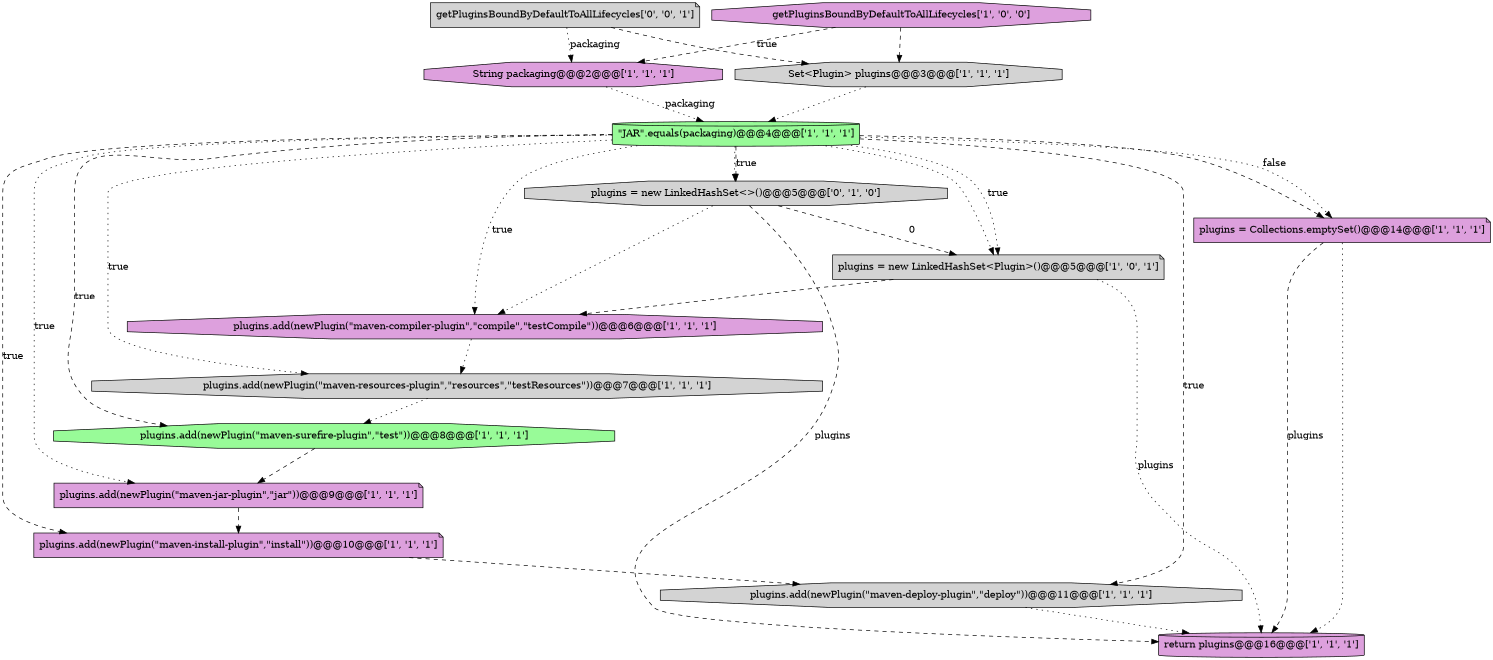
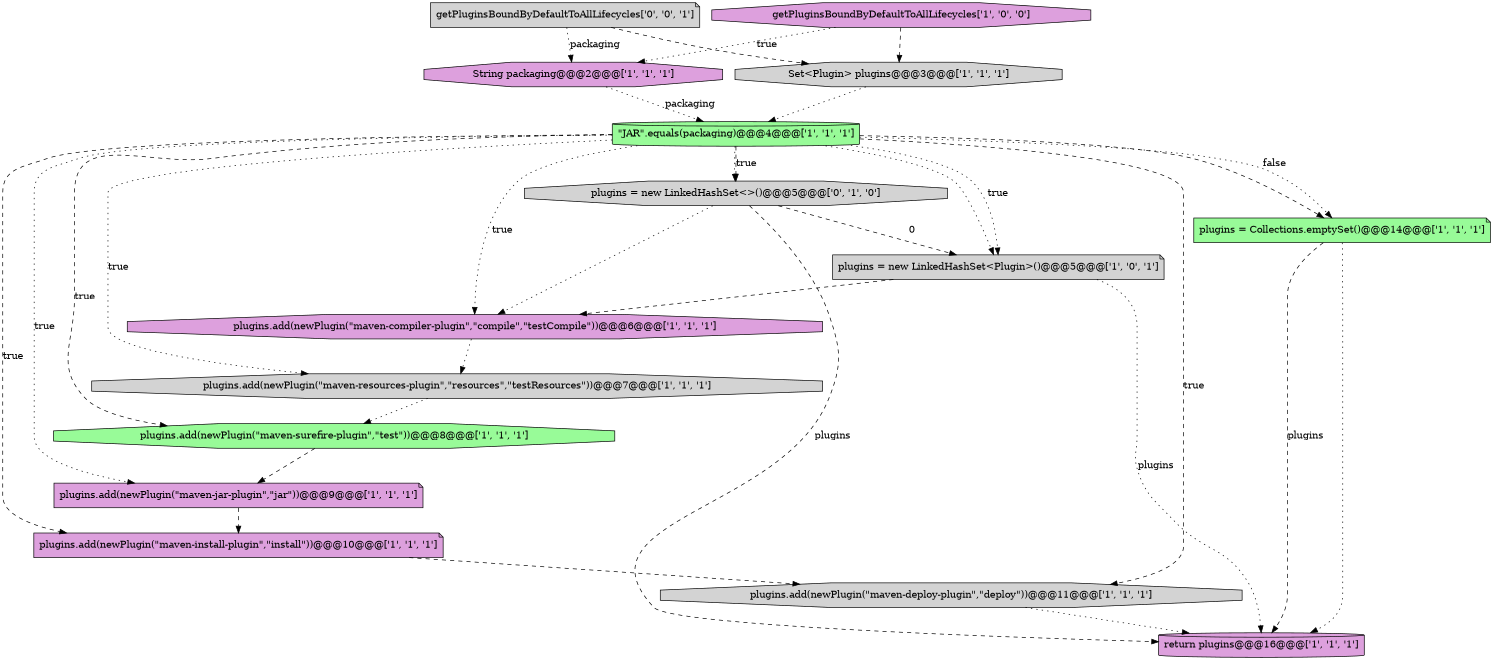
(740, 44) -> (740, 44)
(1342, 230) -> (1342, 230)
